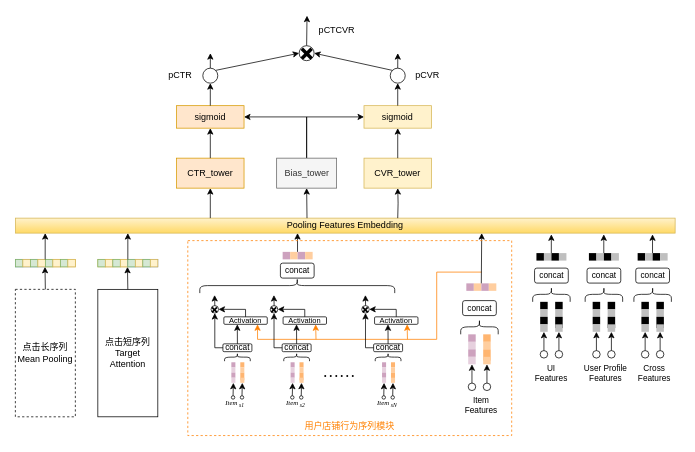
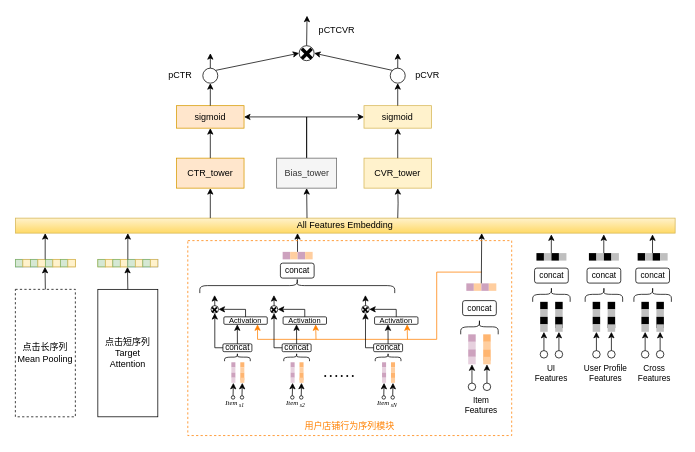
(345, 225) -> (345, 225)
